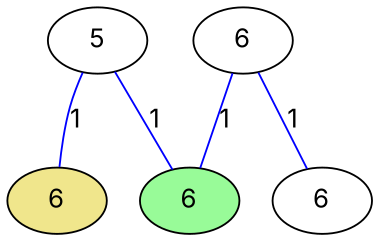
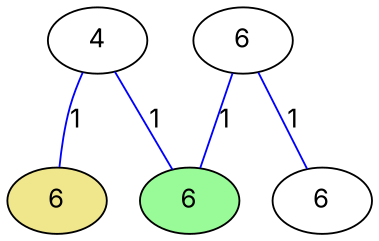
(98, 41) -> (98, 41)
